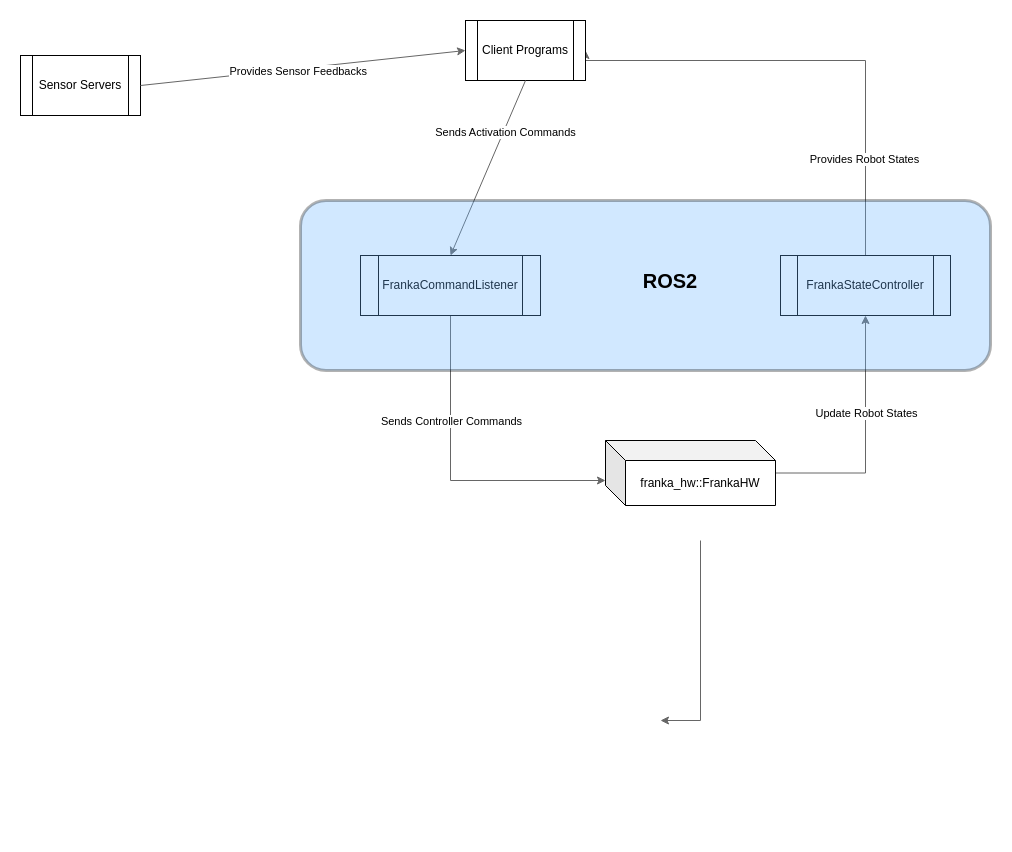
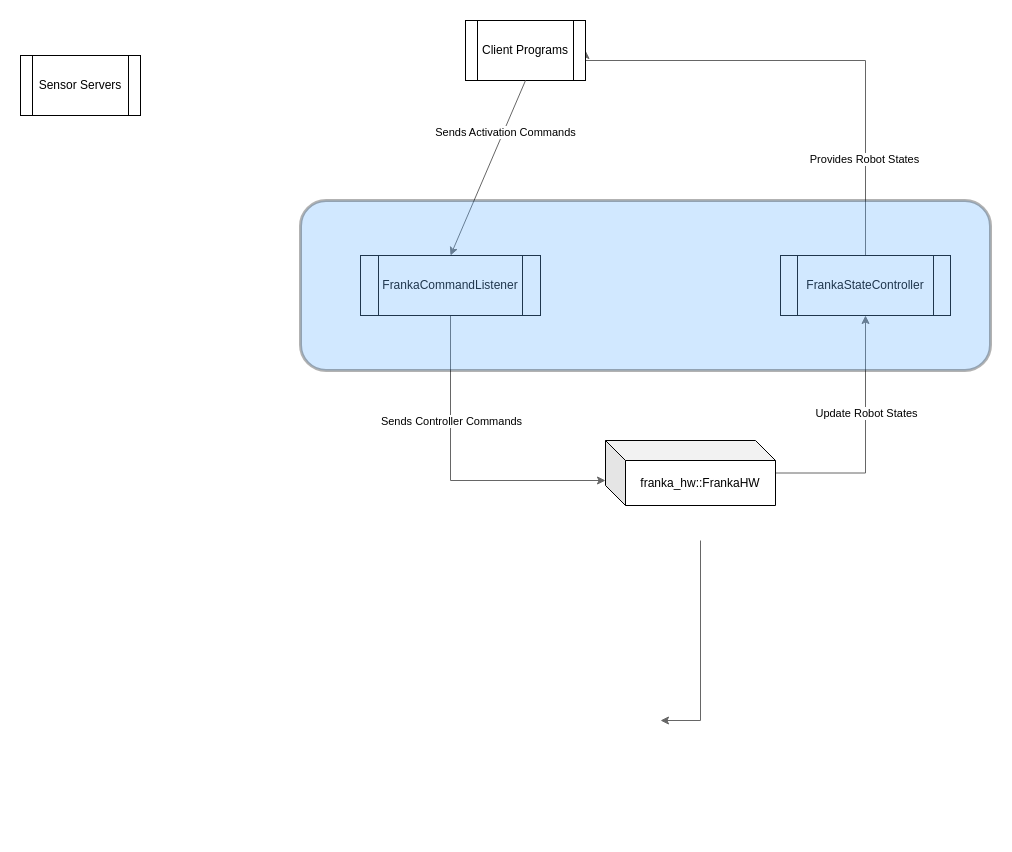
(230, 76) -> none
(671, 281) -> none
